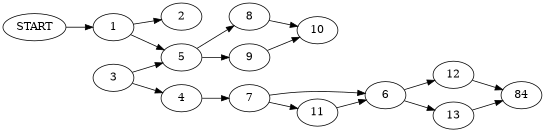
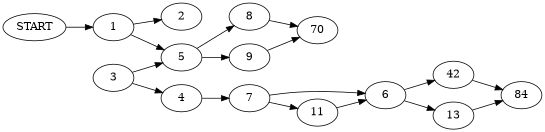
(317, 30) -> (317, 30)
(453, 75) -> (453, 75)
